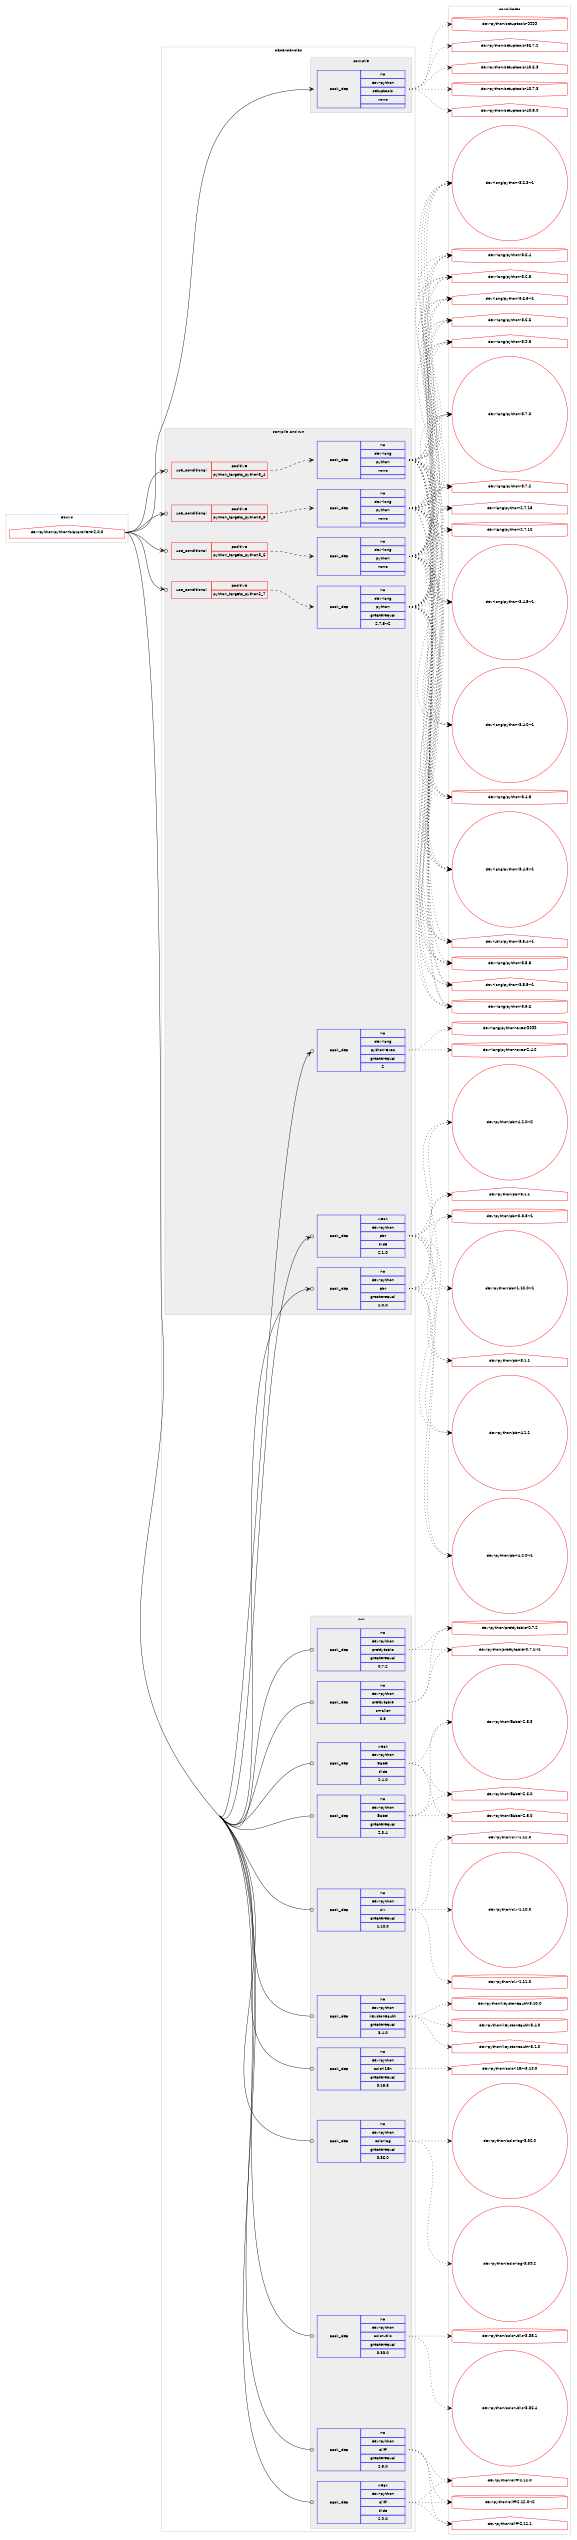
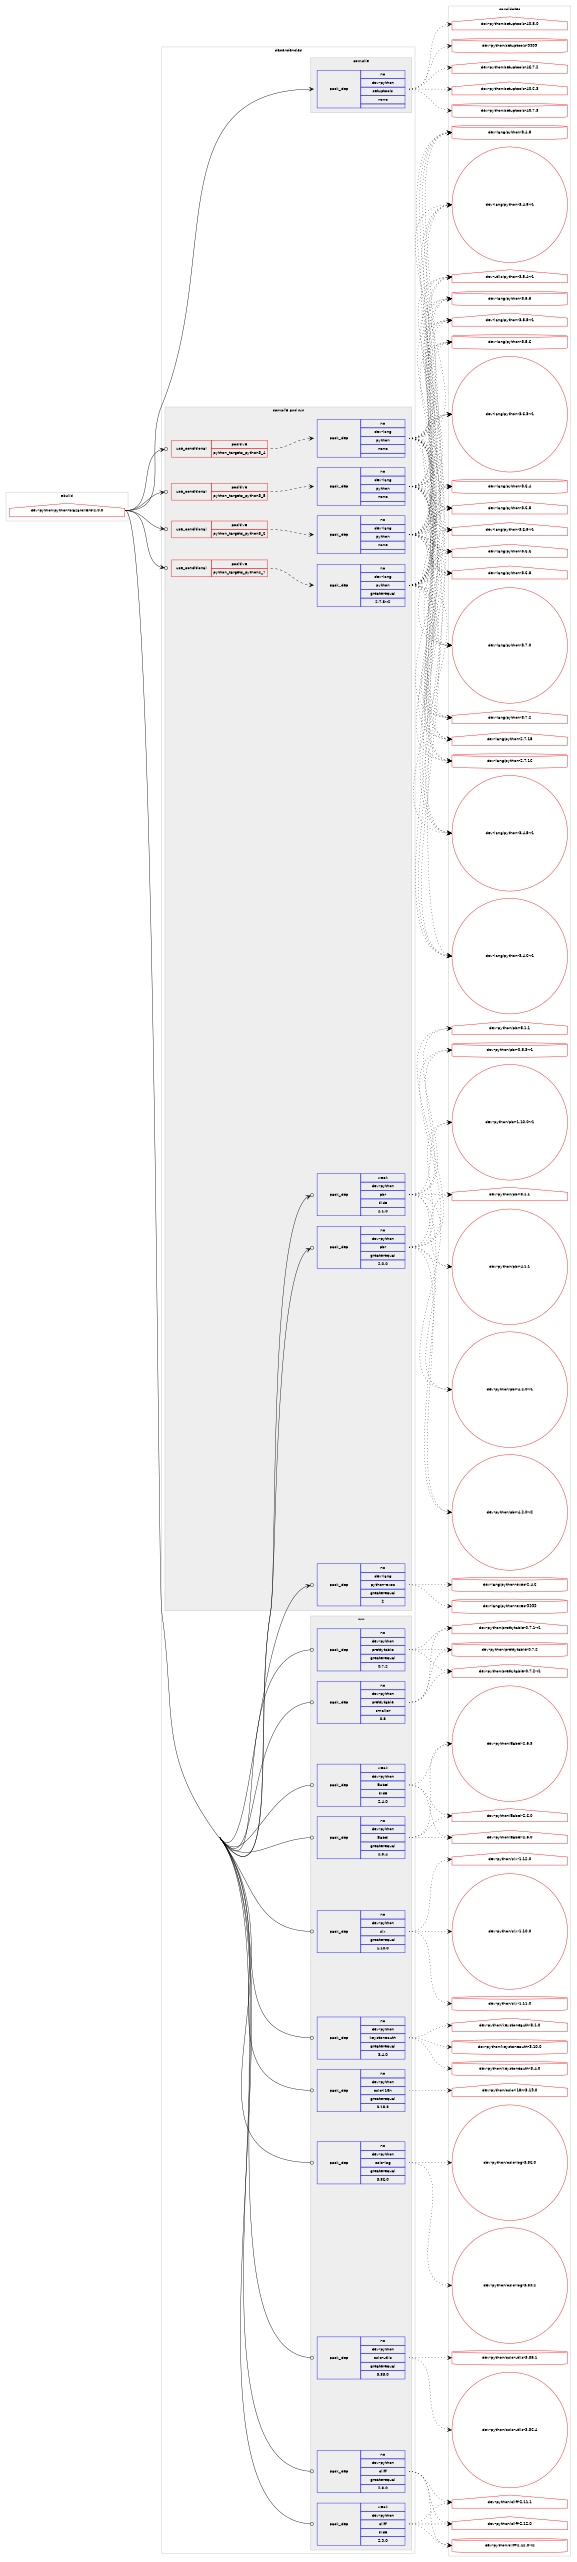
(510, 46) -> (510, 67)
(510, 342) -> (510, 573)
none -> (510, 1671)
